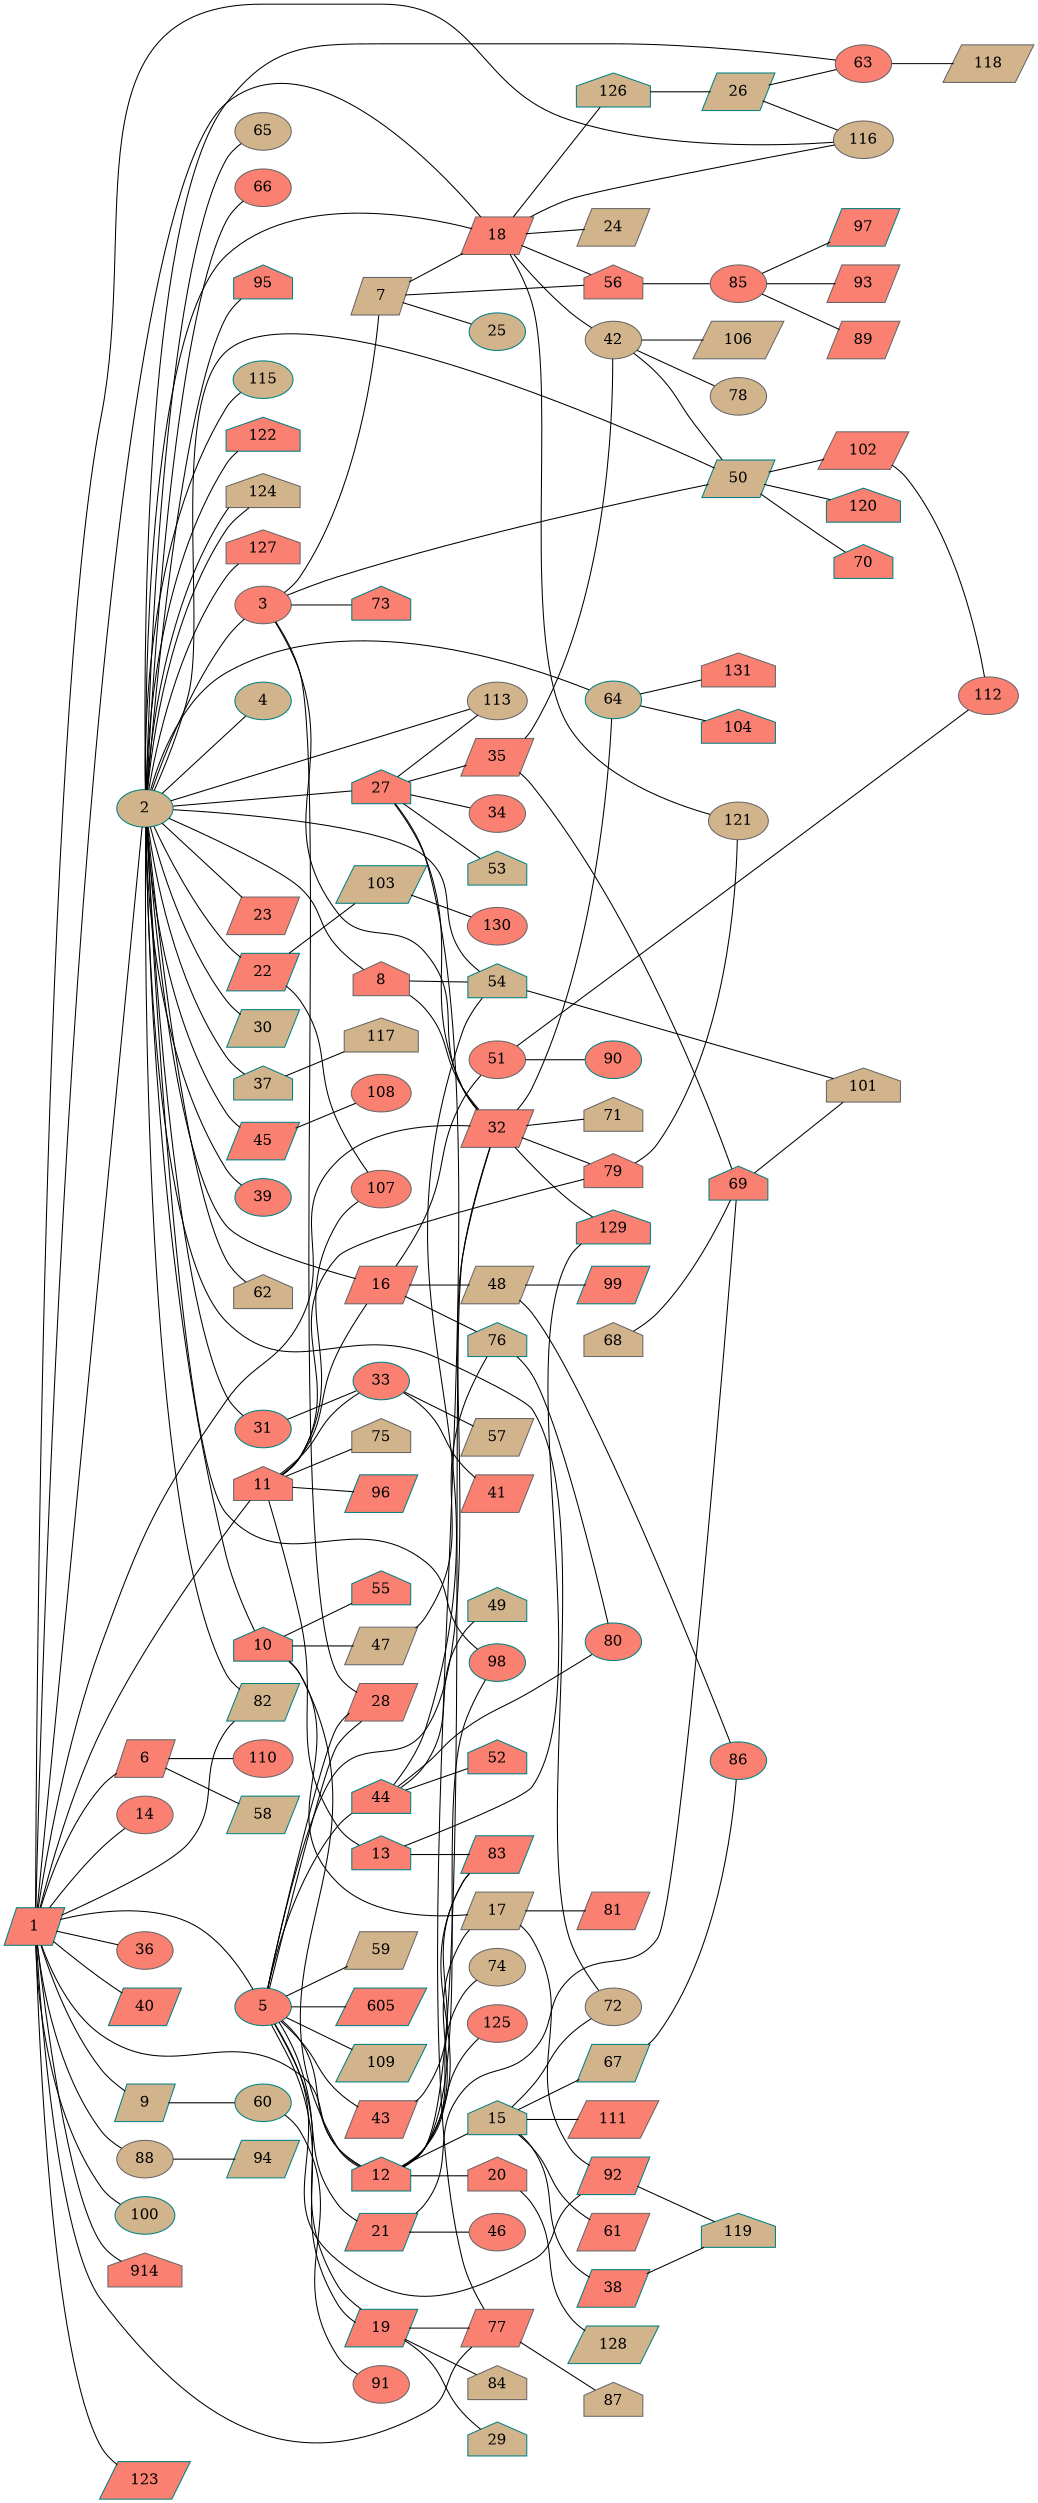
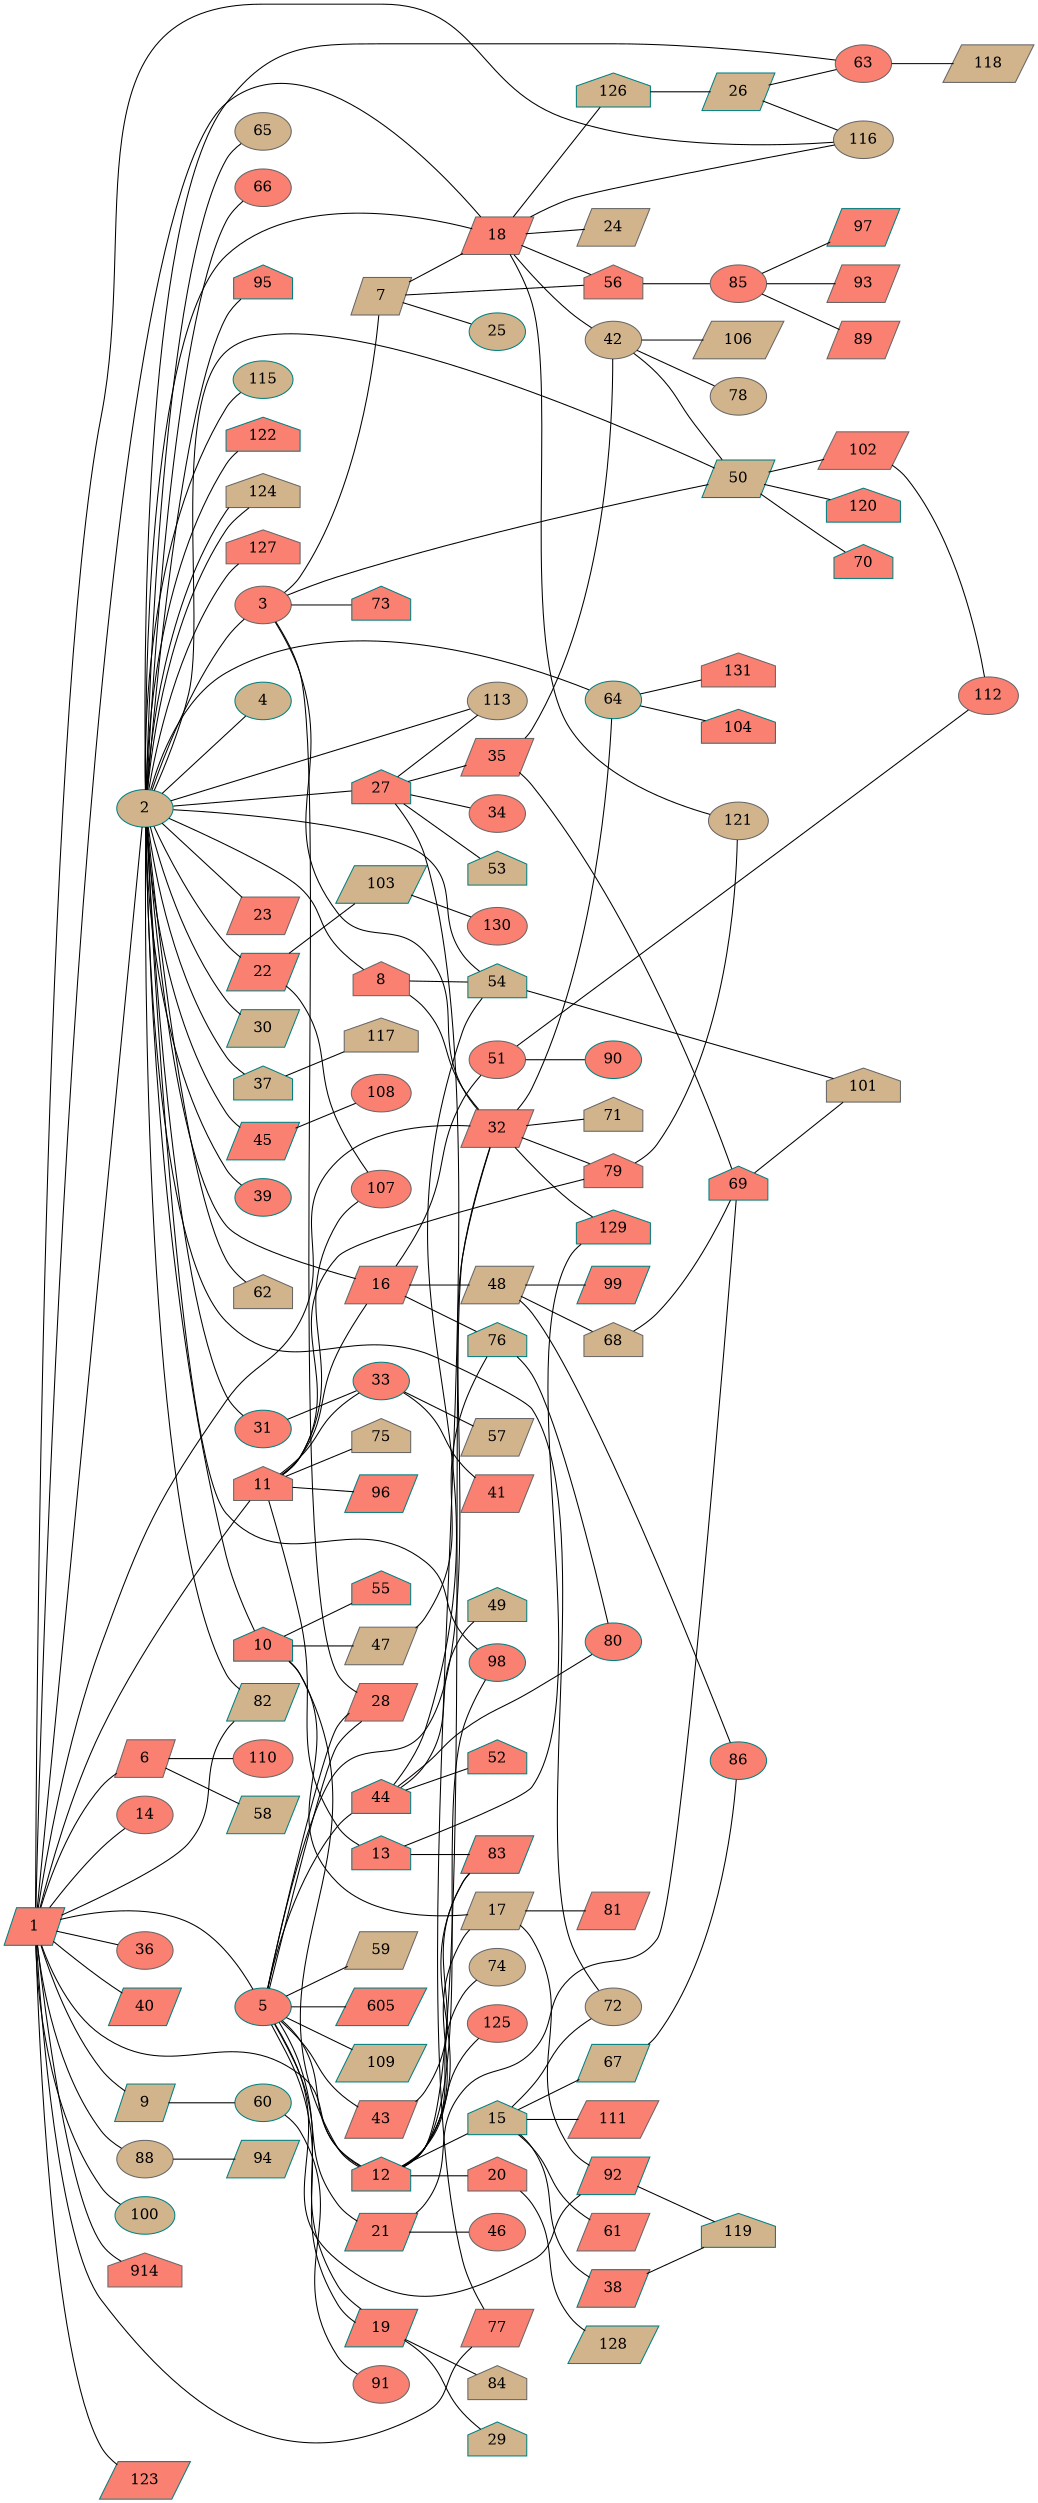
(442, 955) -> none
none -> (560, 1316)
(439, 2328) -> none
(613, 2401) -> none
